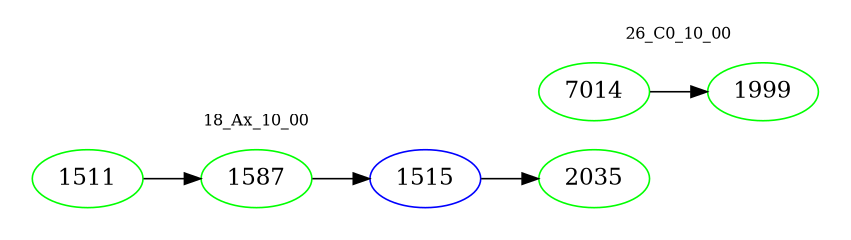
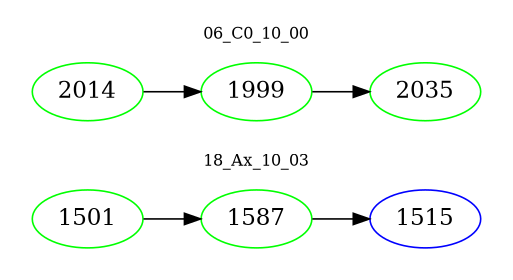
(679, 35) -> (256, 35)
(594, 92) -> (88, 92)
(256, 122) -> (256, 162)
(88, 179) -> (88, 219)
(504, 179) -> (333, 92)
